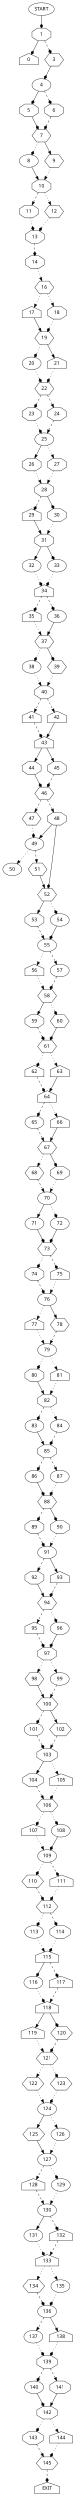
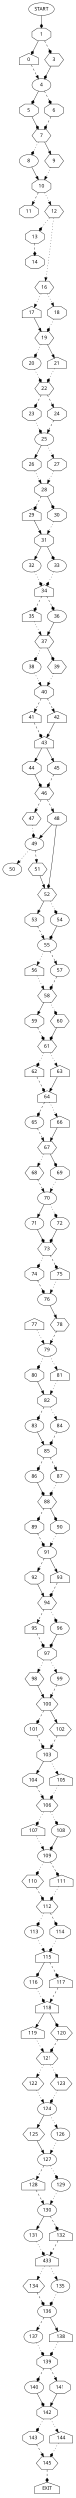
none -> (34, 70)
(31, 222) -> none
(39, 273) -> (50, 248)
(41, 1311) -> none
(47, 2261) -> (47, 2261)
